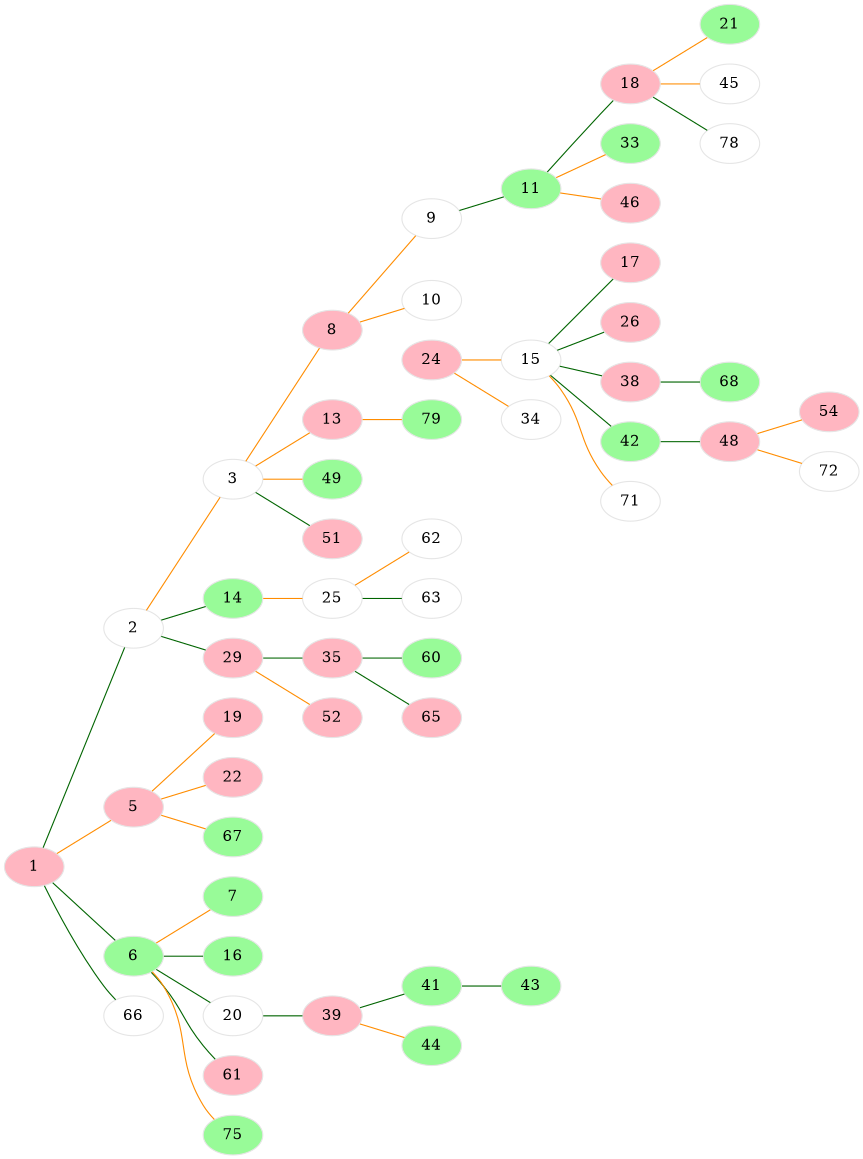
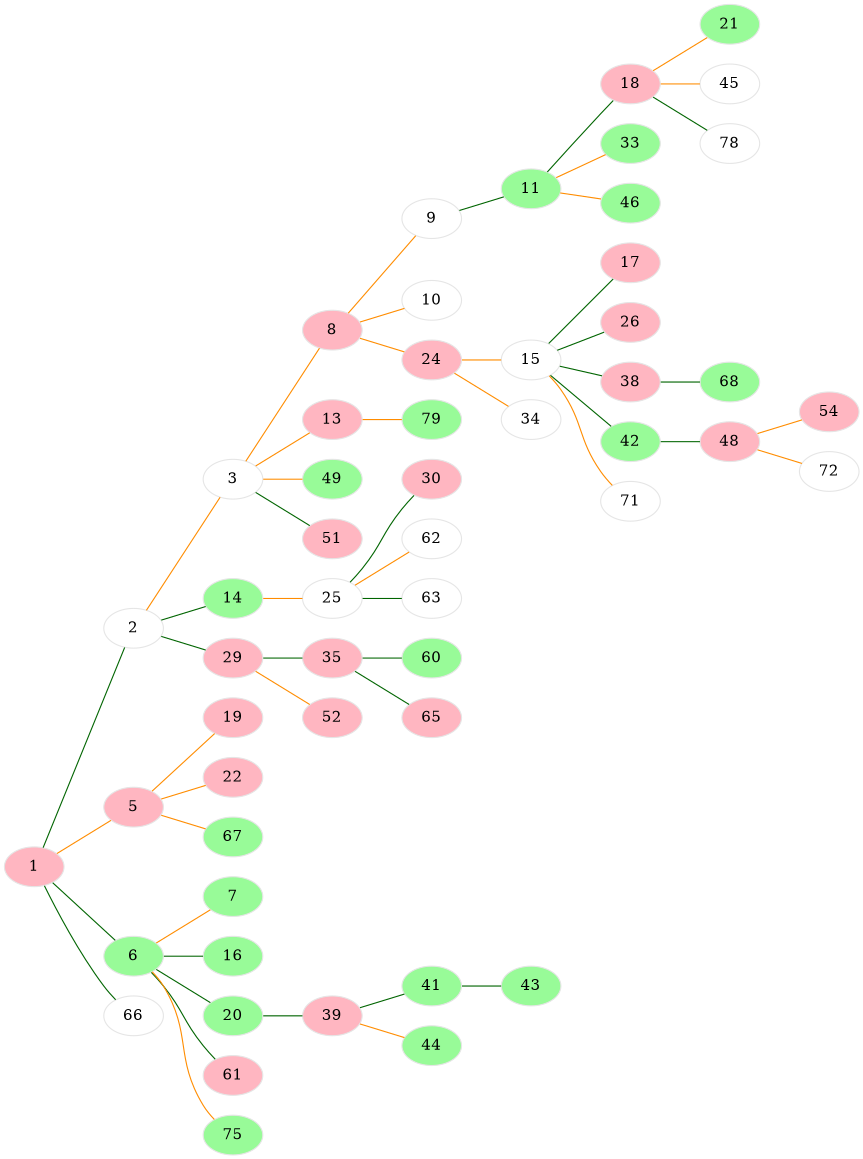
(630, 203) -> (630, 203)
none -> (382, 345)
none -> (432, 479)
(233, 1016) -> (233, 1016)
